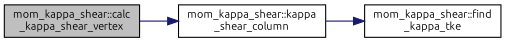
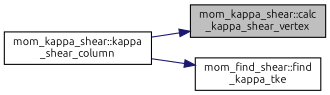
(154, 21) -> (166, 35)
(433, 21) -> (258, 74)
